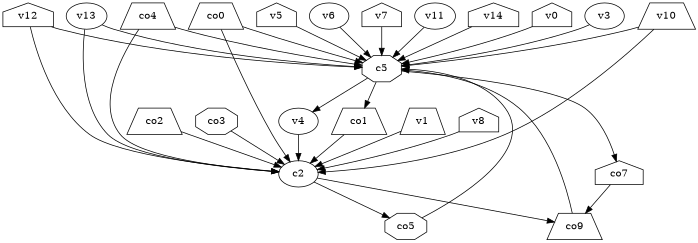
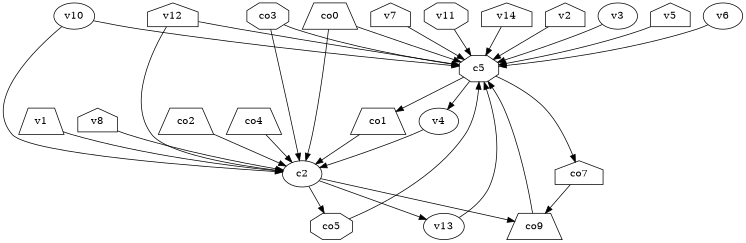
(435, 16) -> (446, 16)
(552, 16) -> (565, 16)
(667, 16) -> (74, 16)
(264, 48) -> (333, 40)
(120, 143) -> (369, 199)
